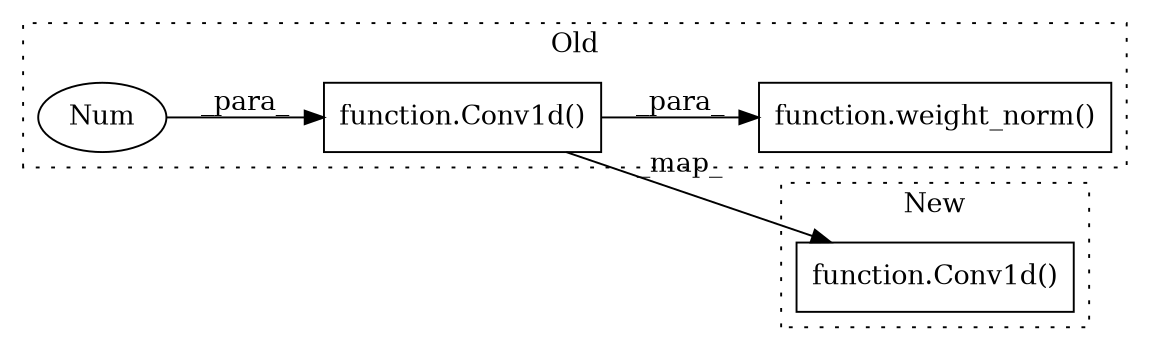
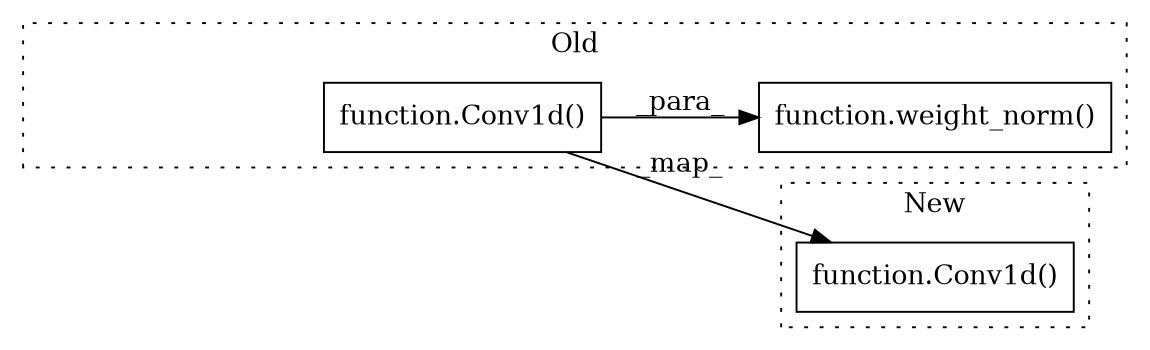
(102, 117) -> none
